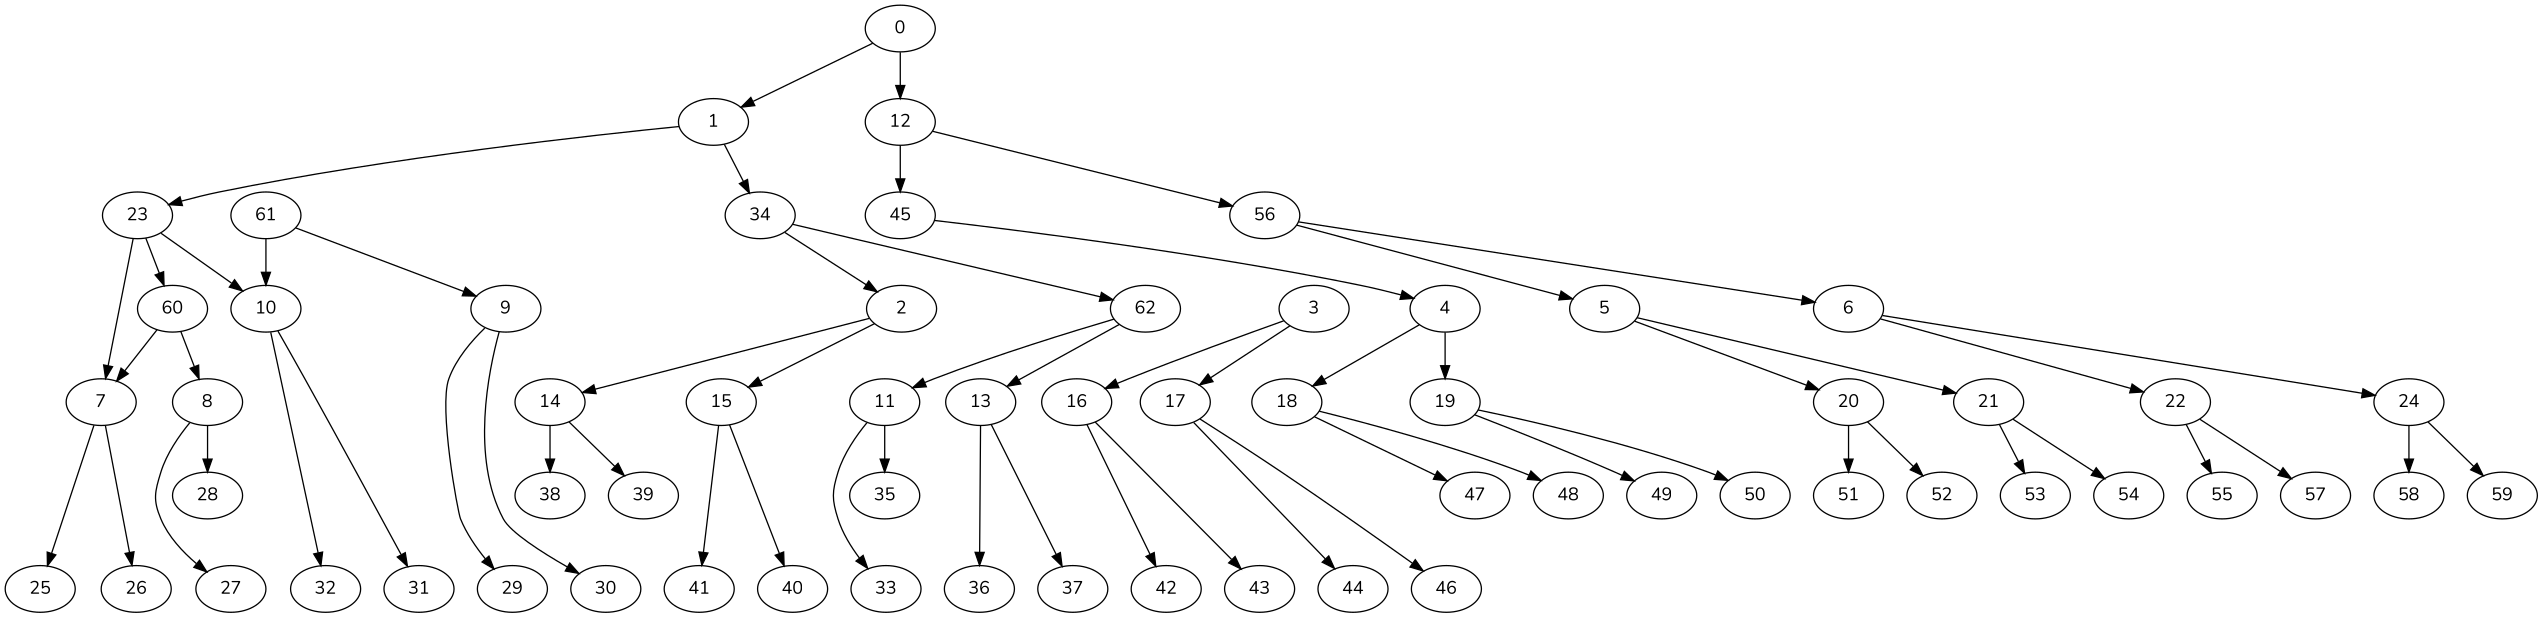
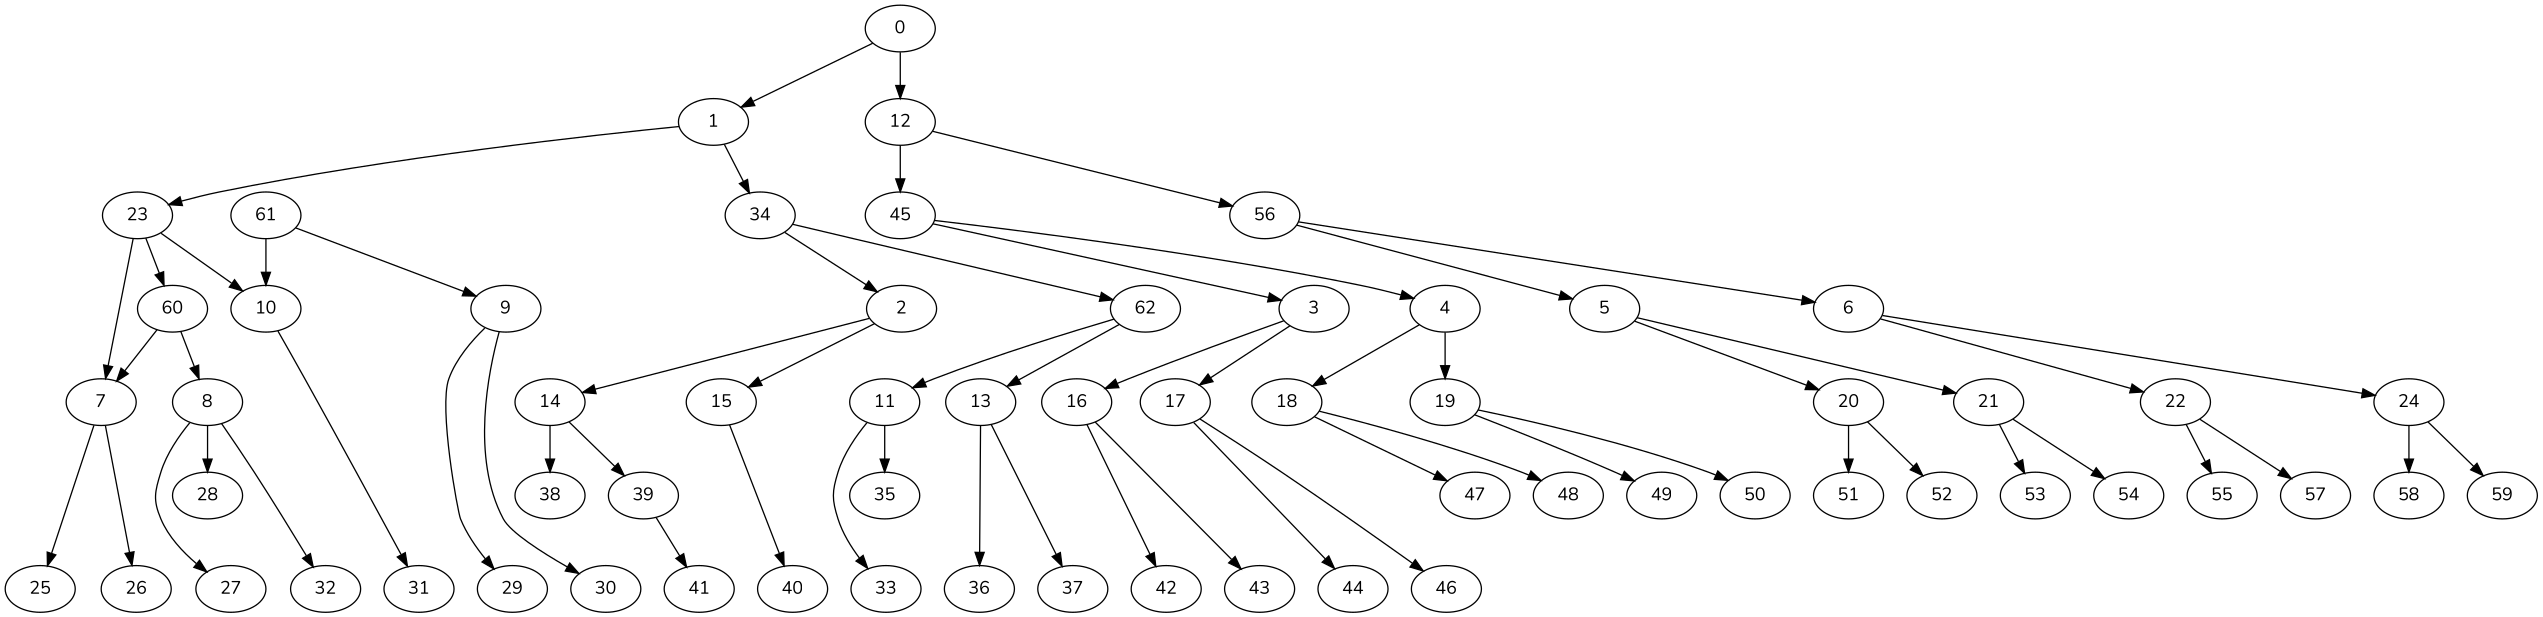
none -> (1101, 261)
(294, 443) -> (265, 489)
(711, 489) -> (668, 537)
